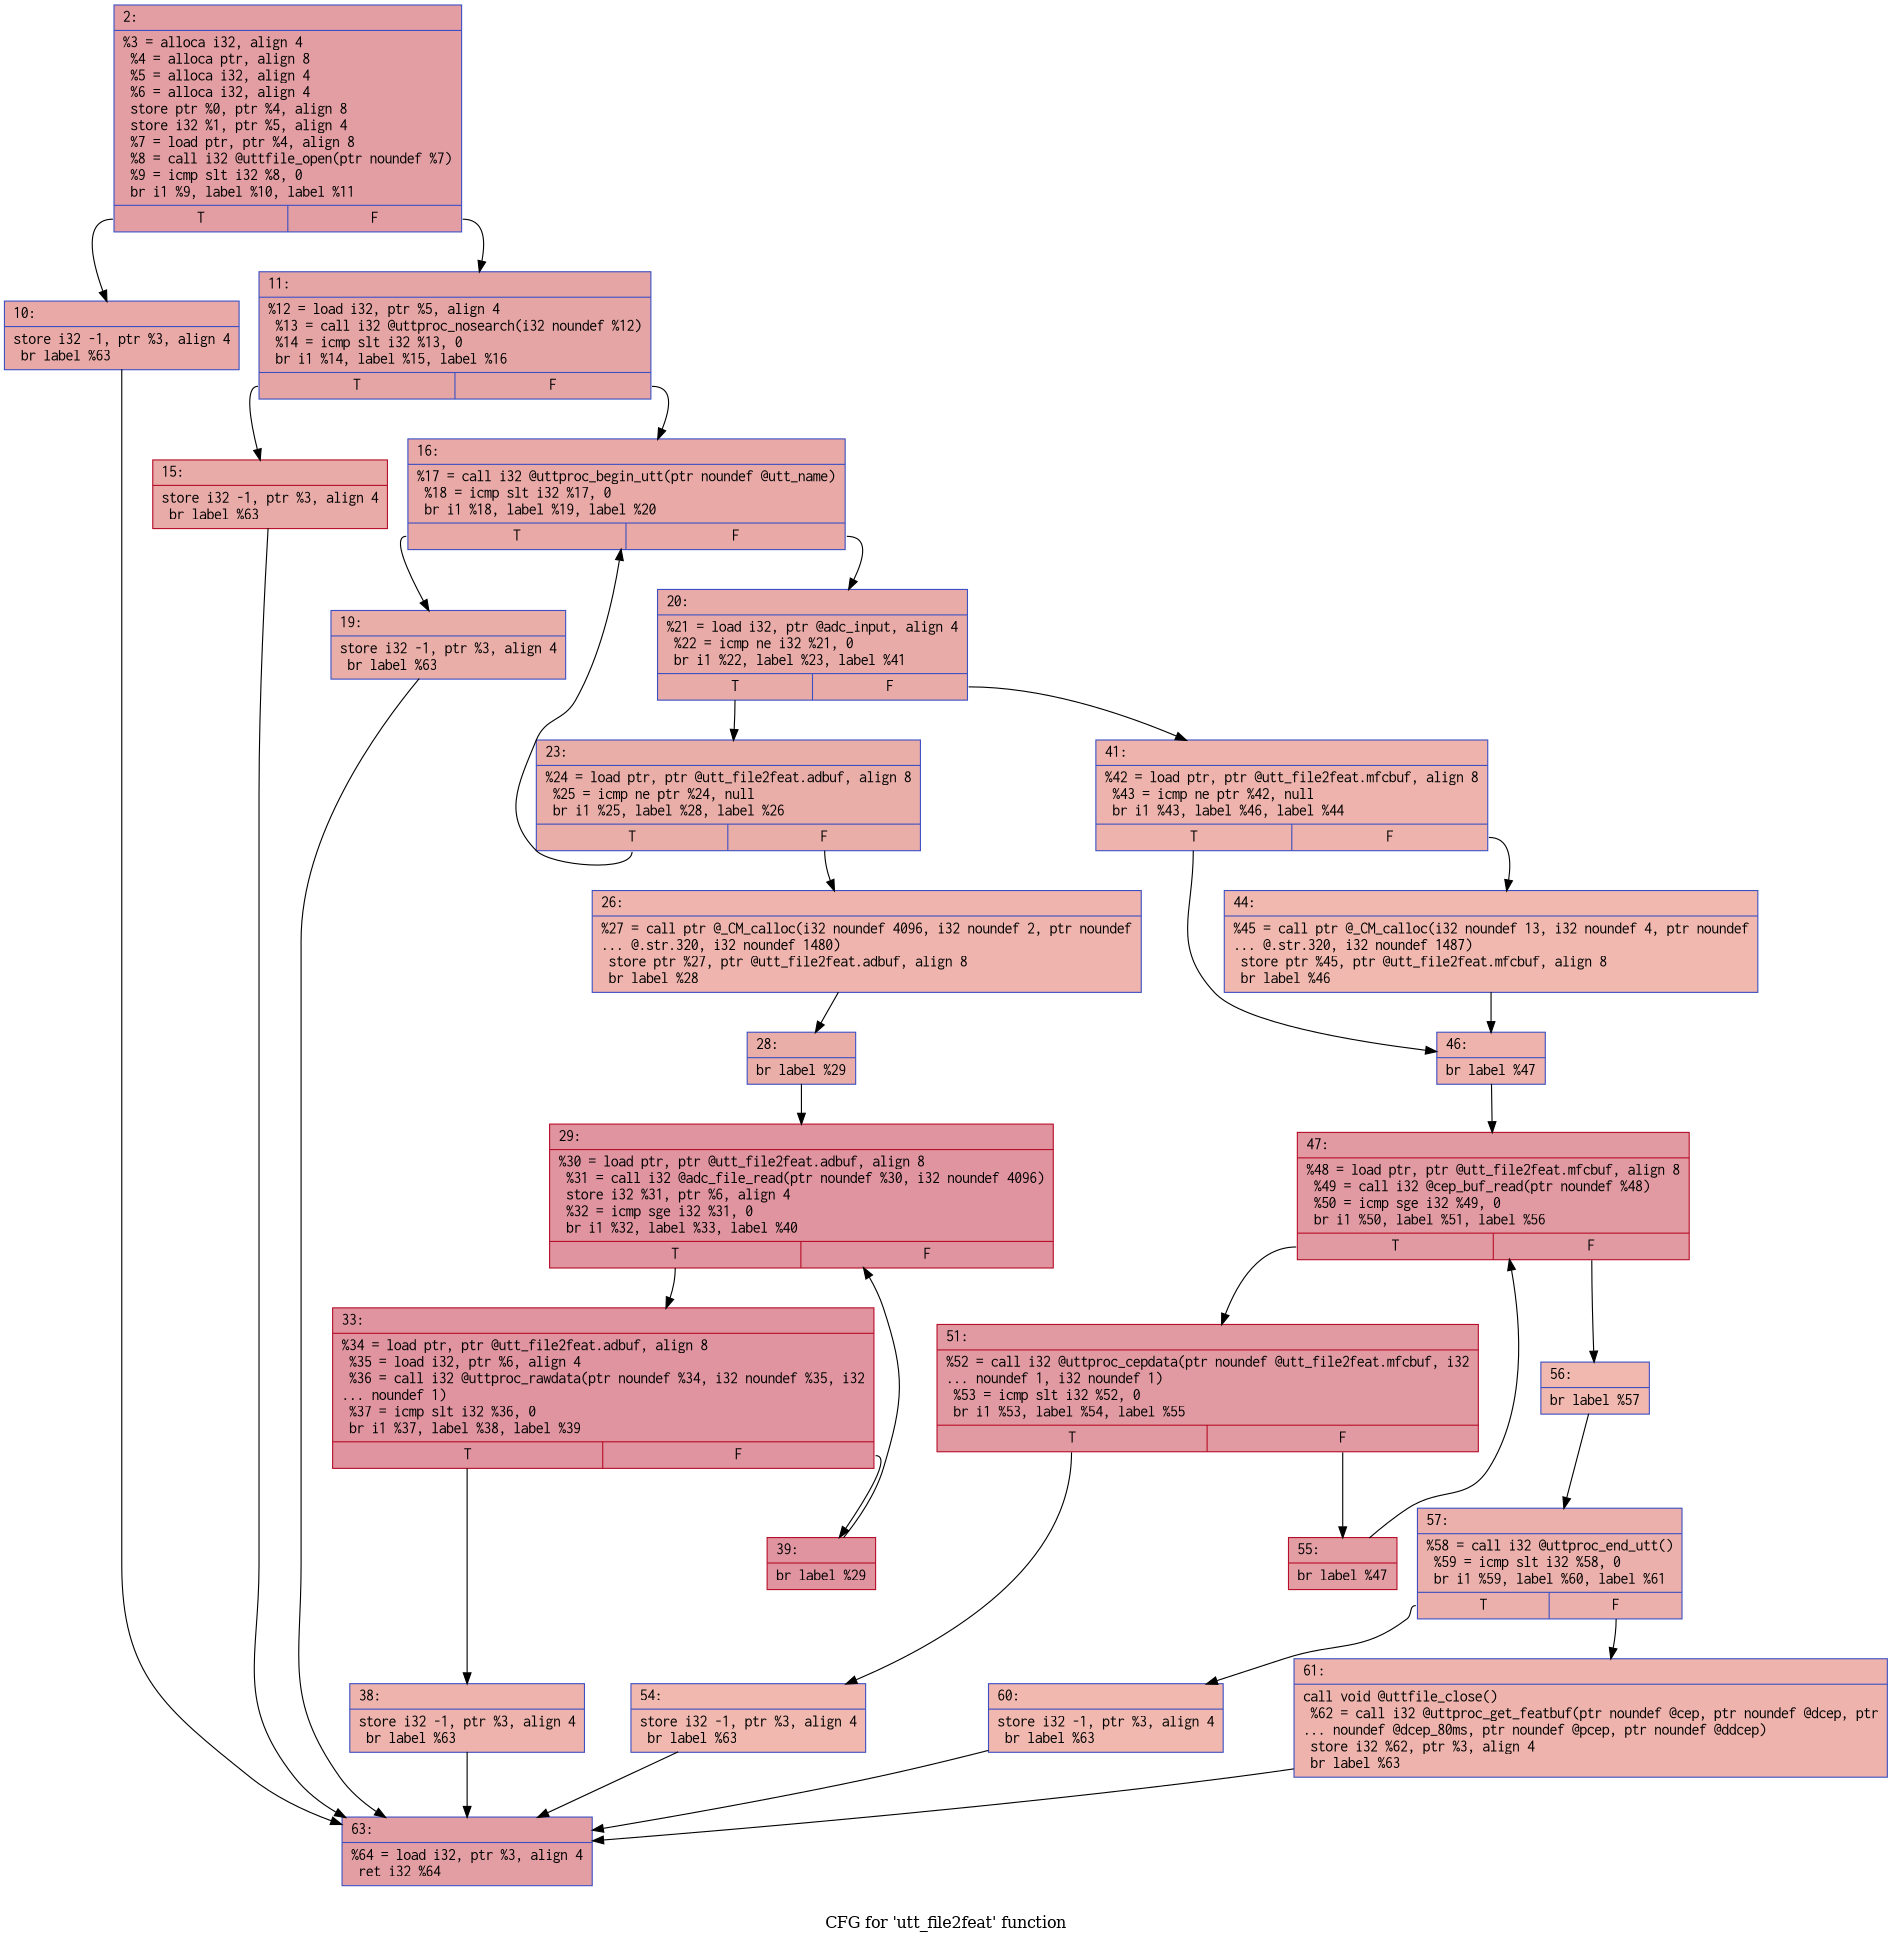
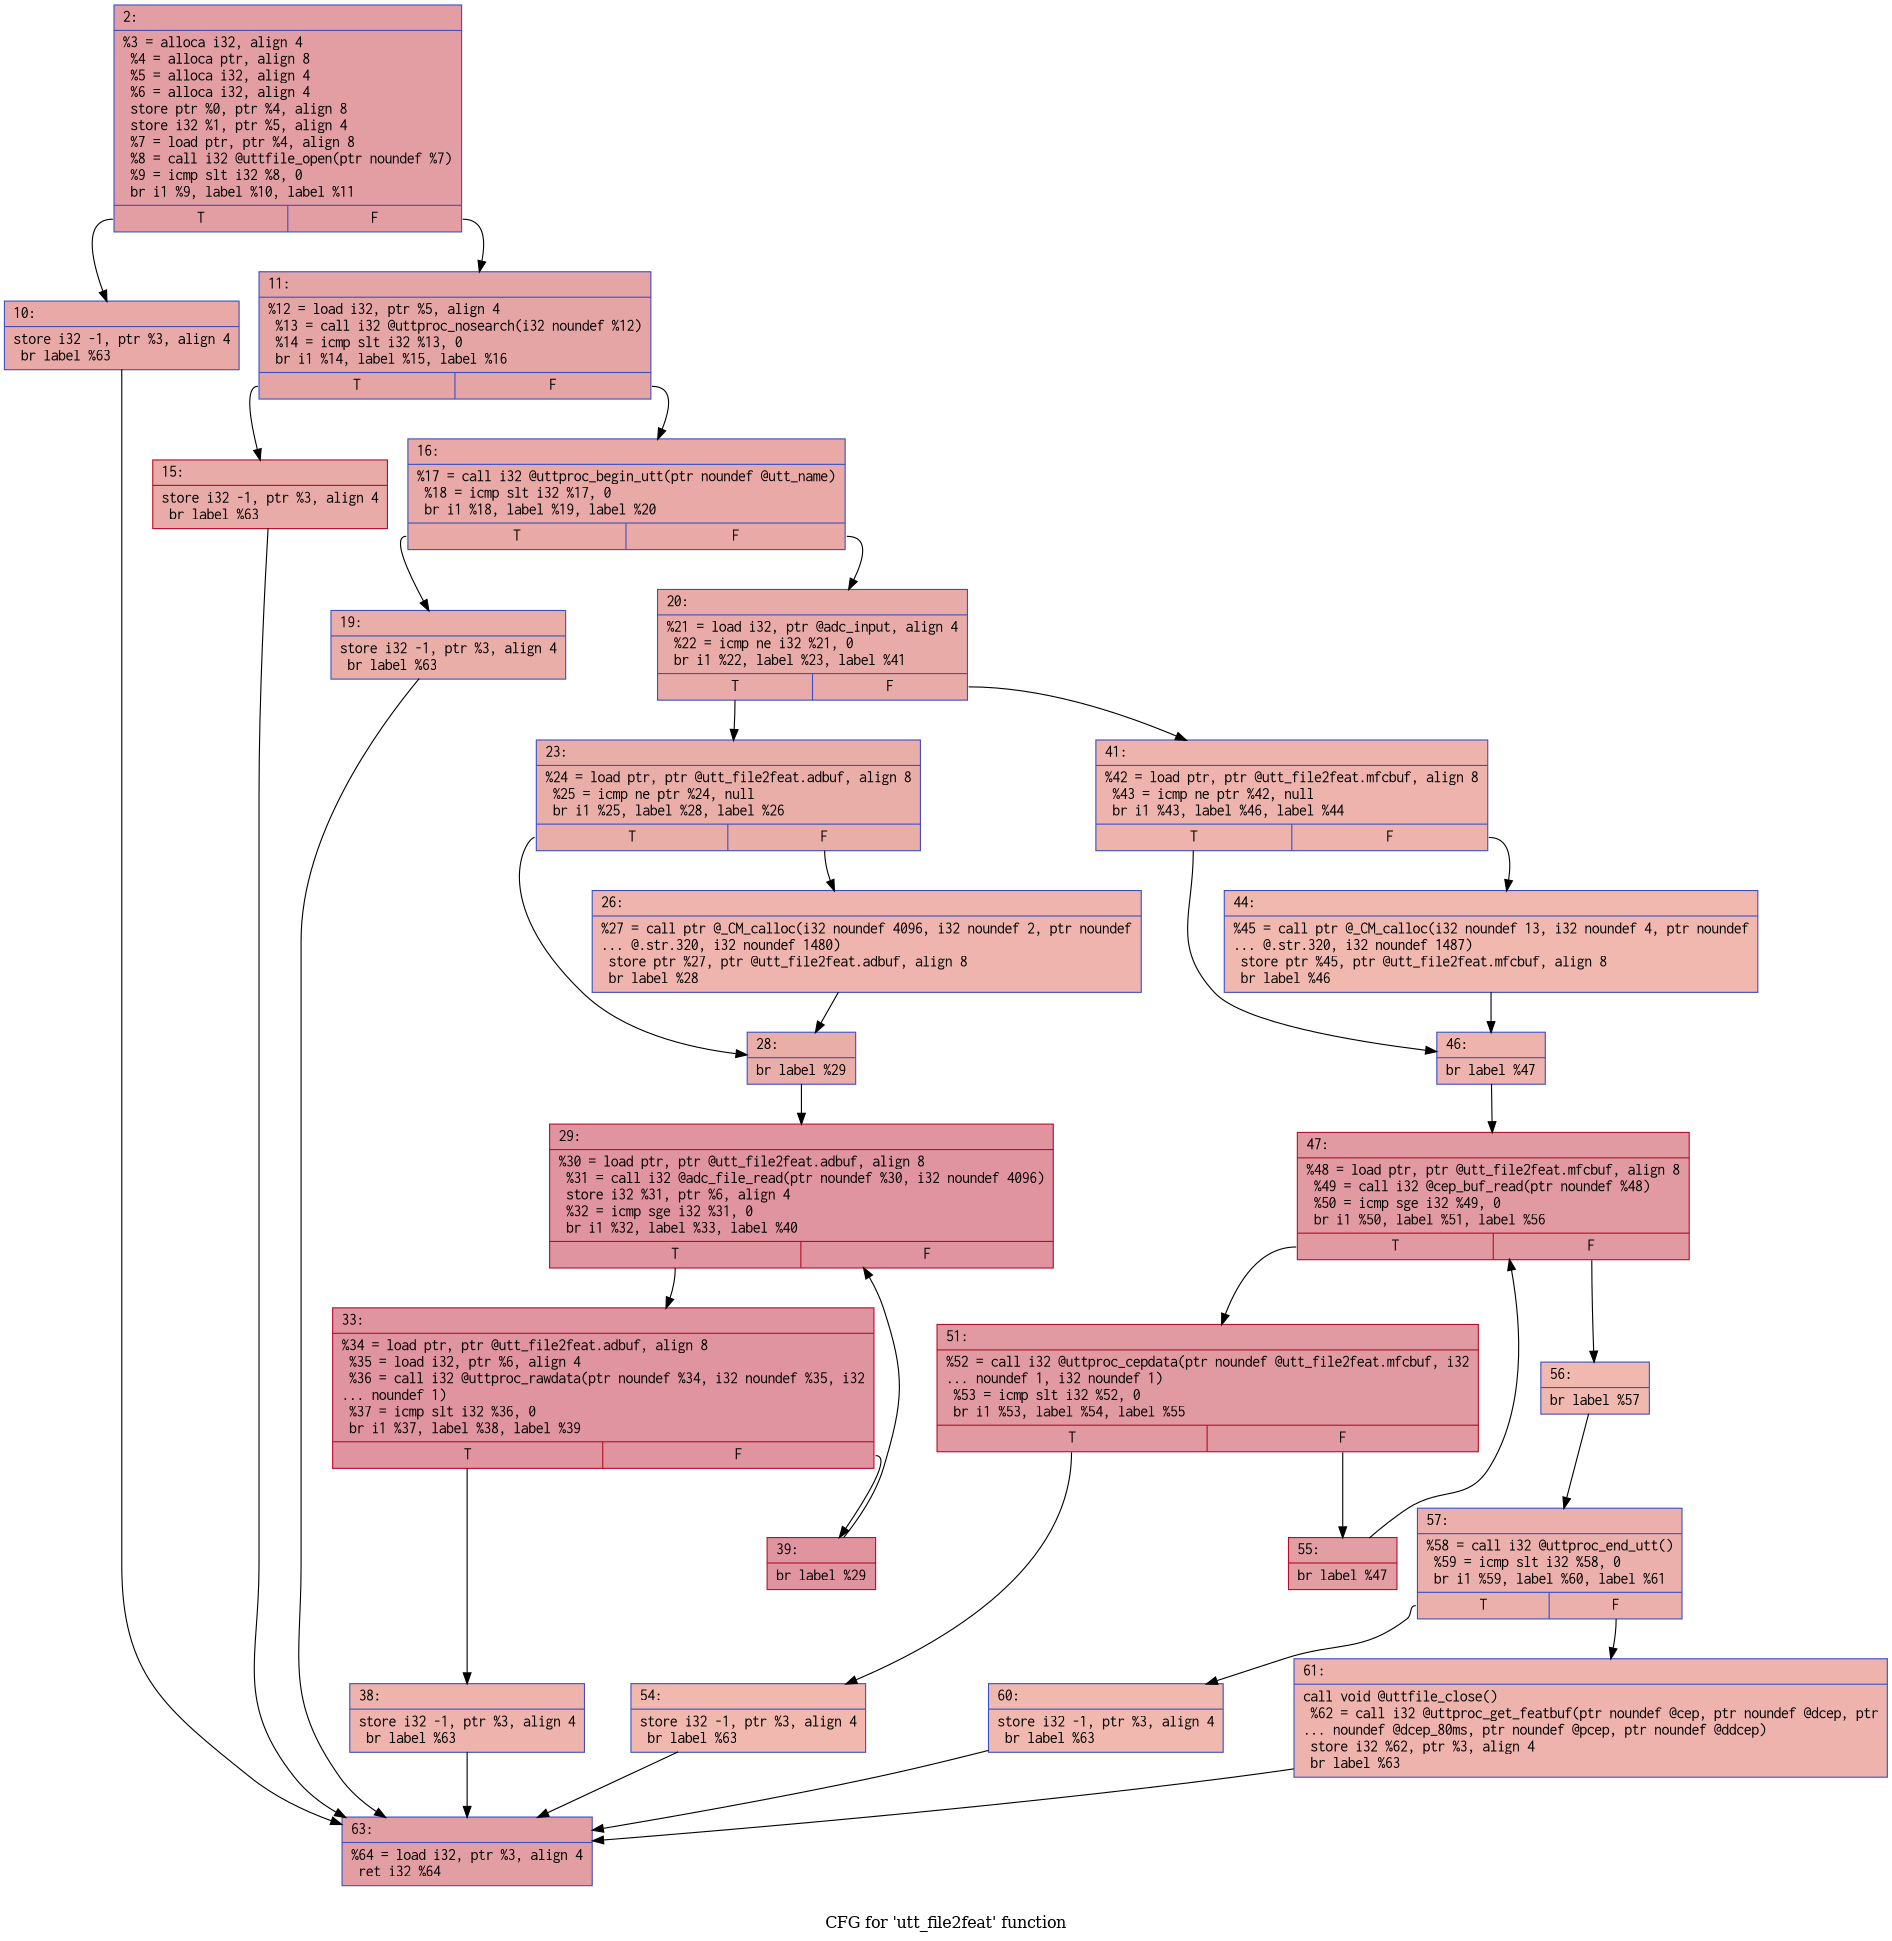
(533, 749) -> (579, 988)
